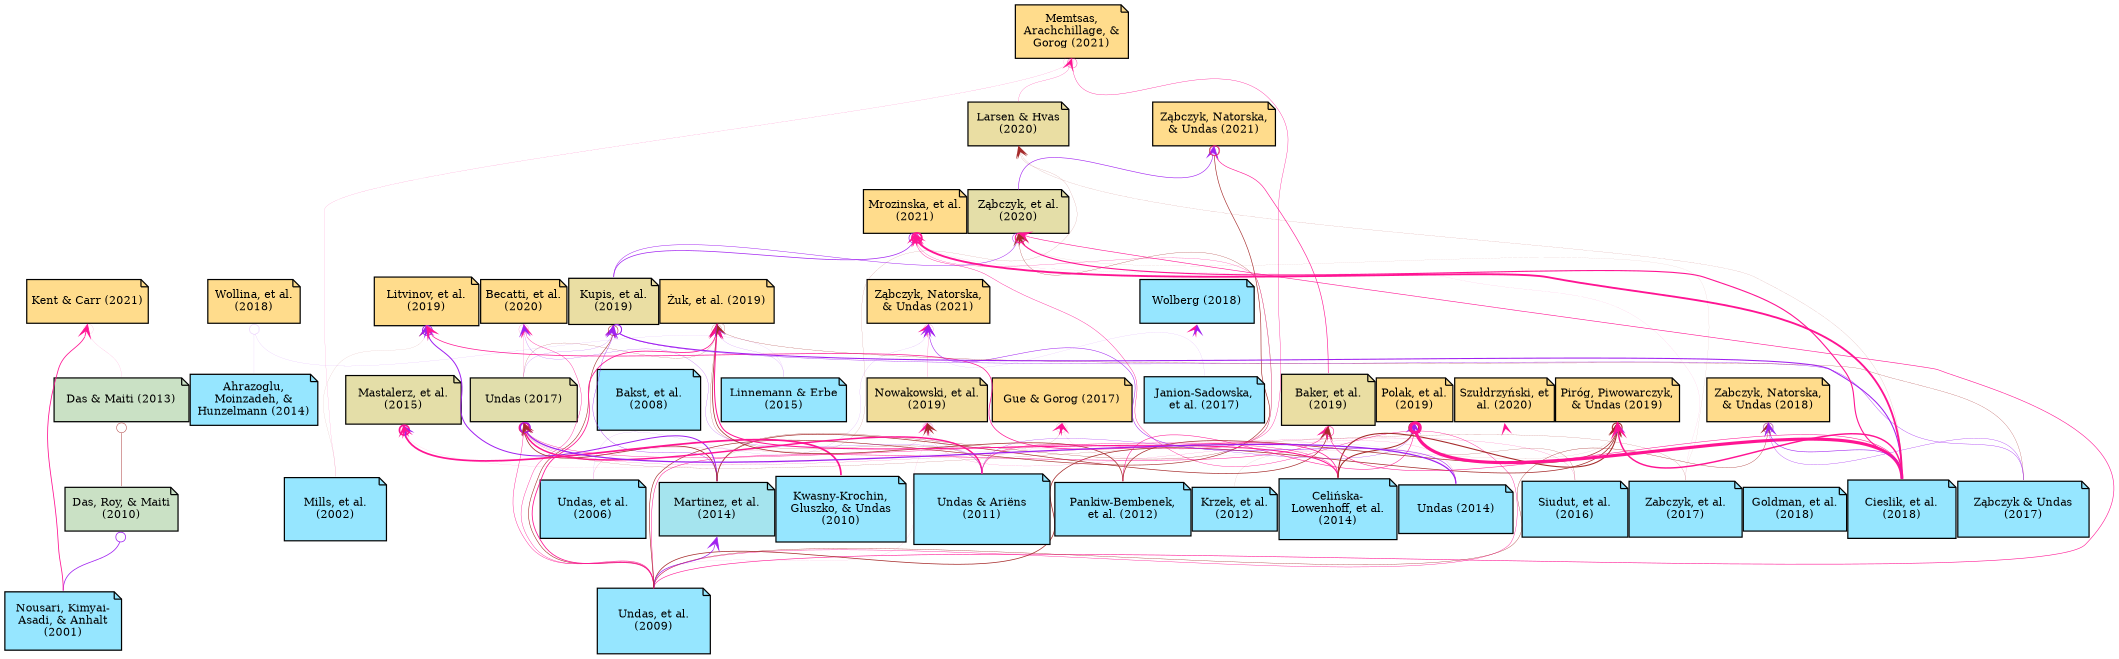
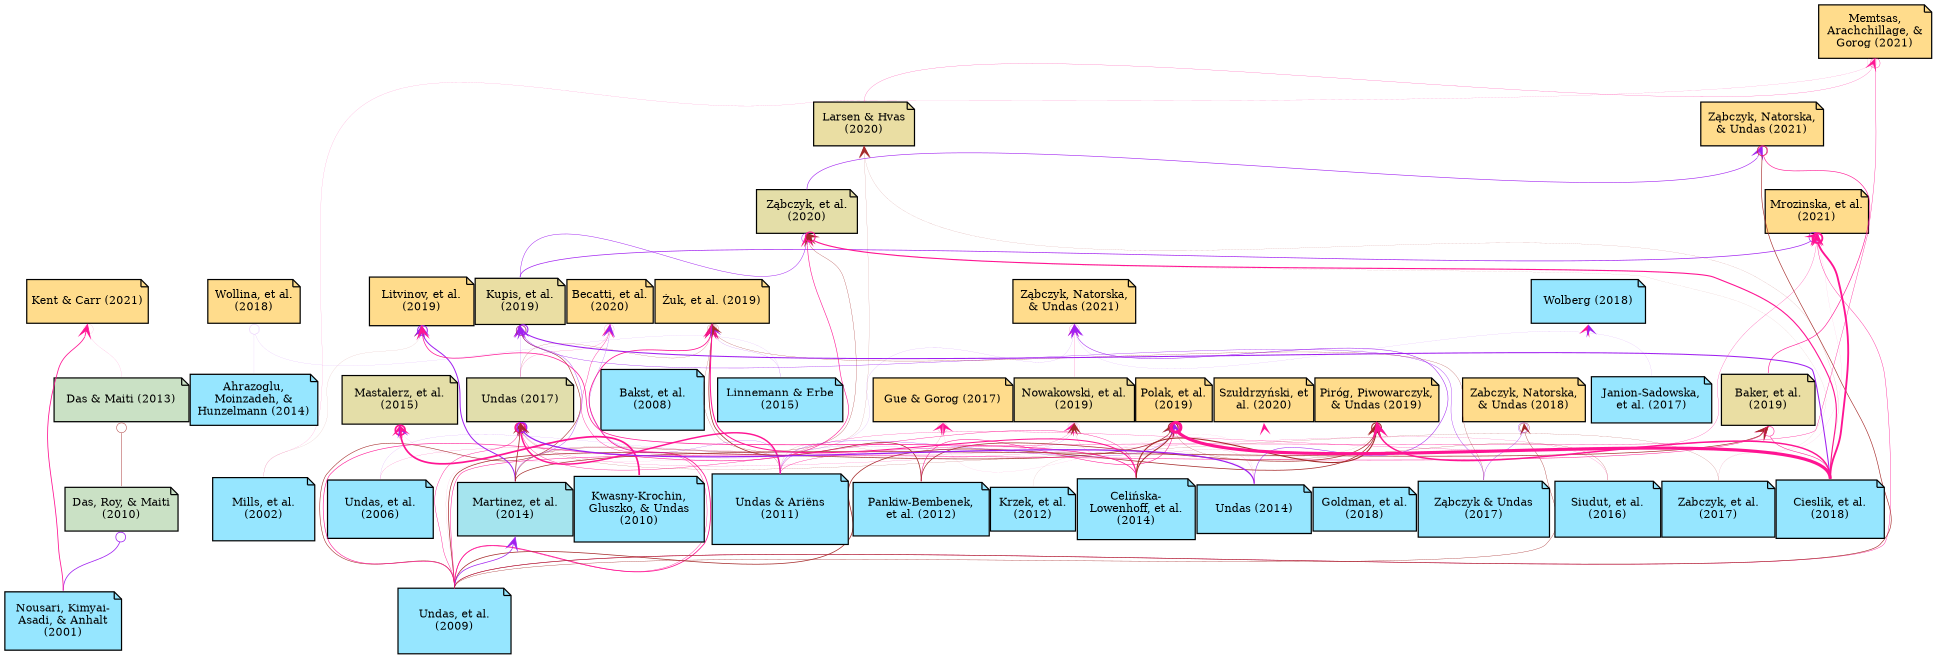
(1841, 450) -> none
none -> (755, 455)
